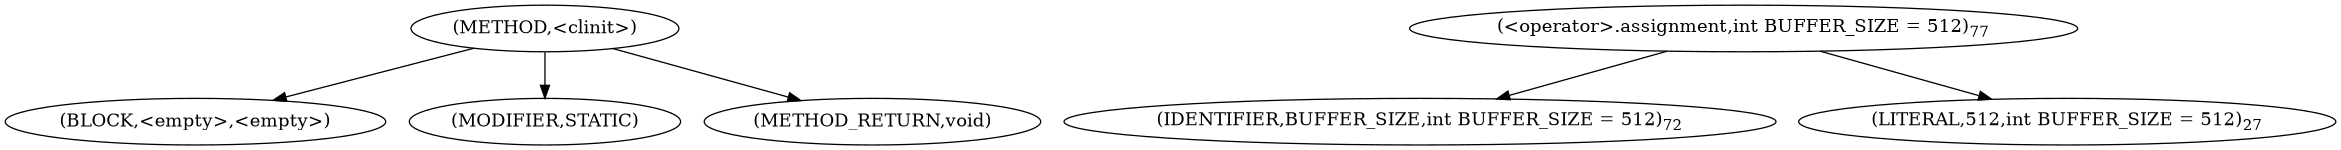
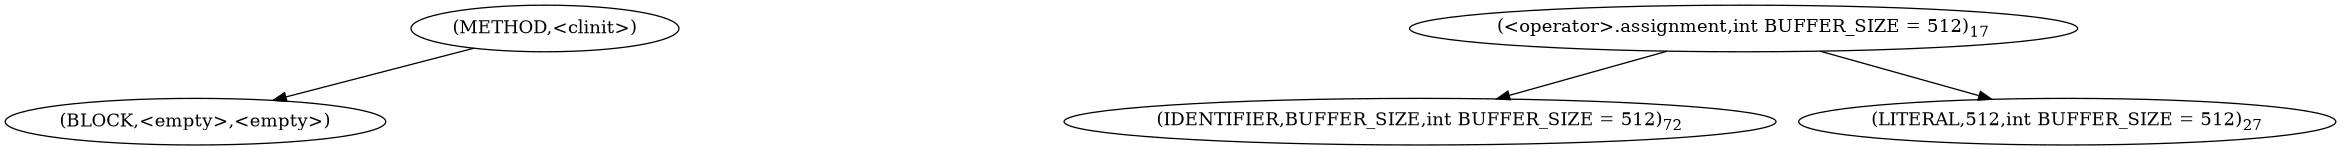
(1980, 27) -> (1980, 27)
(545, 122) -> none
(872, 122) -> none
